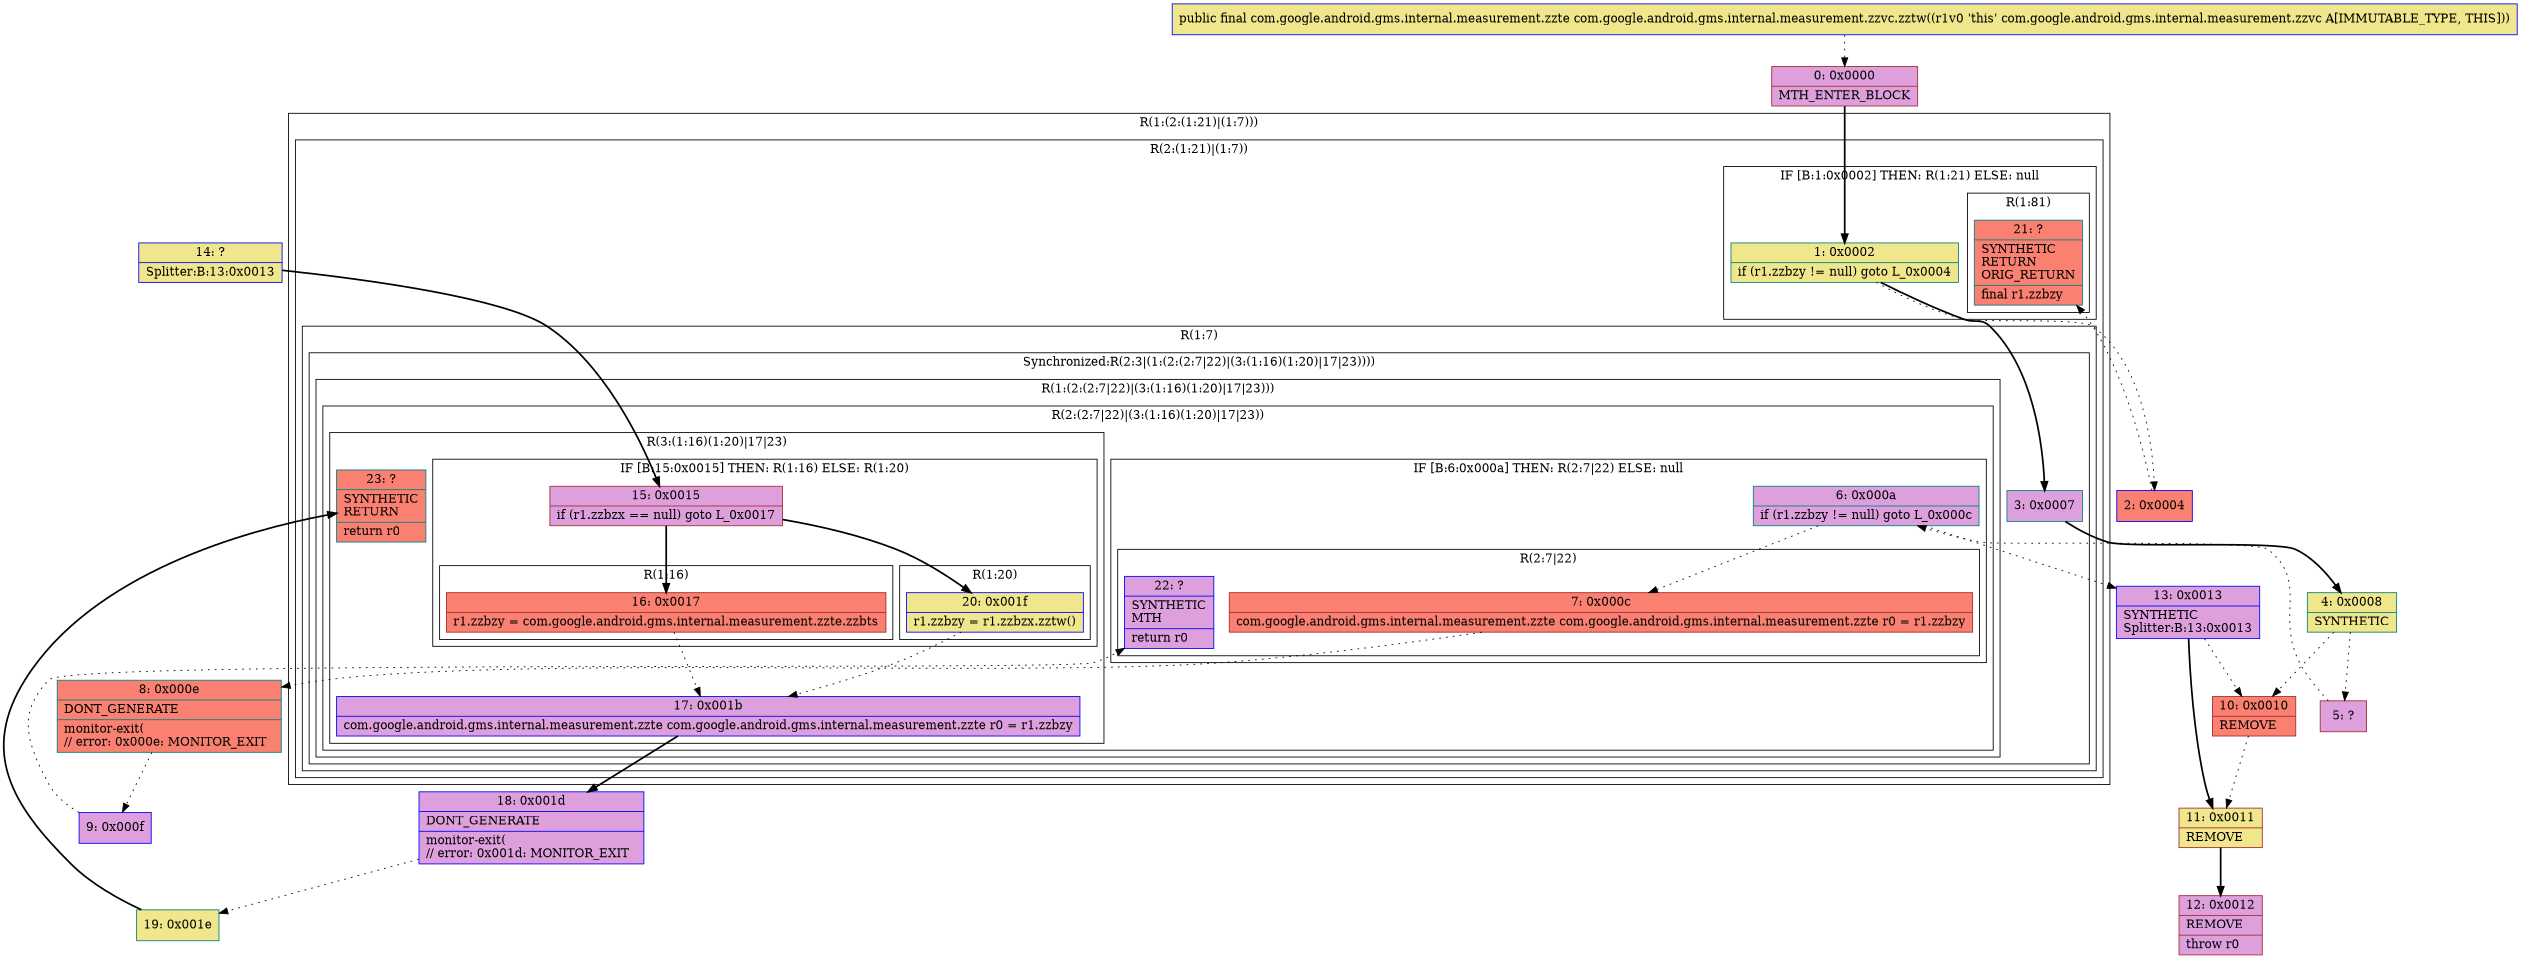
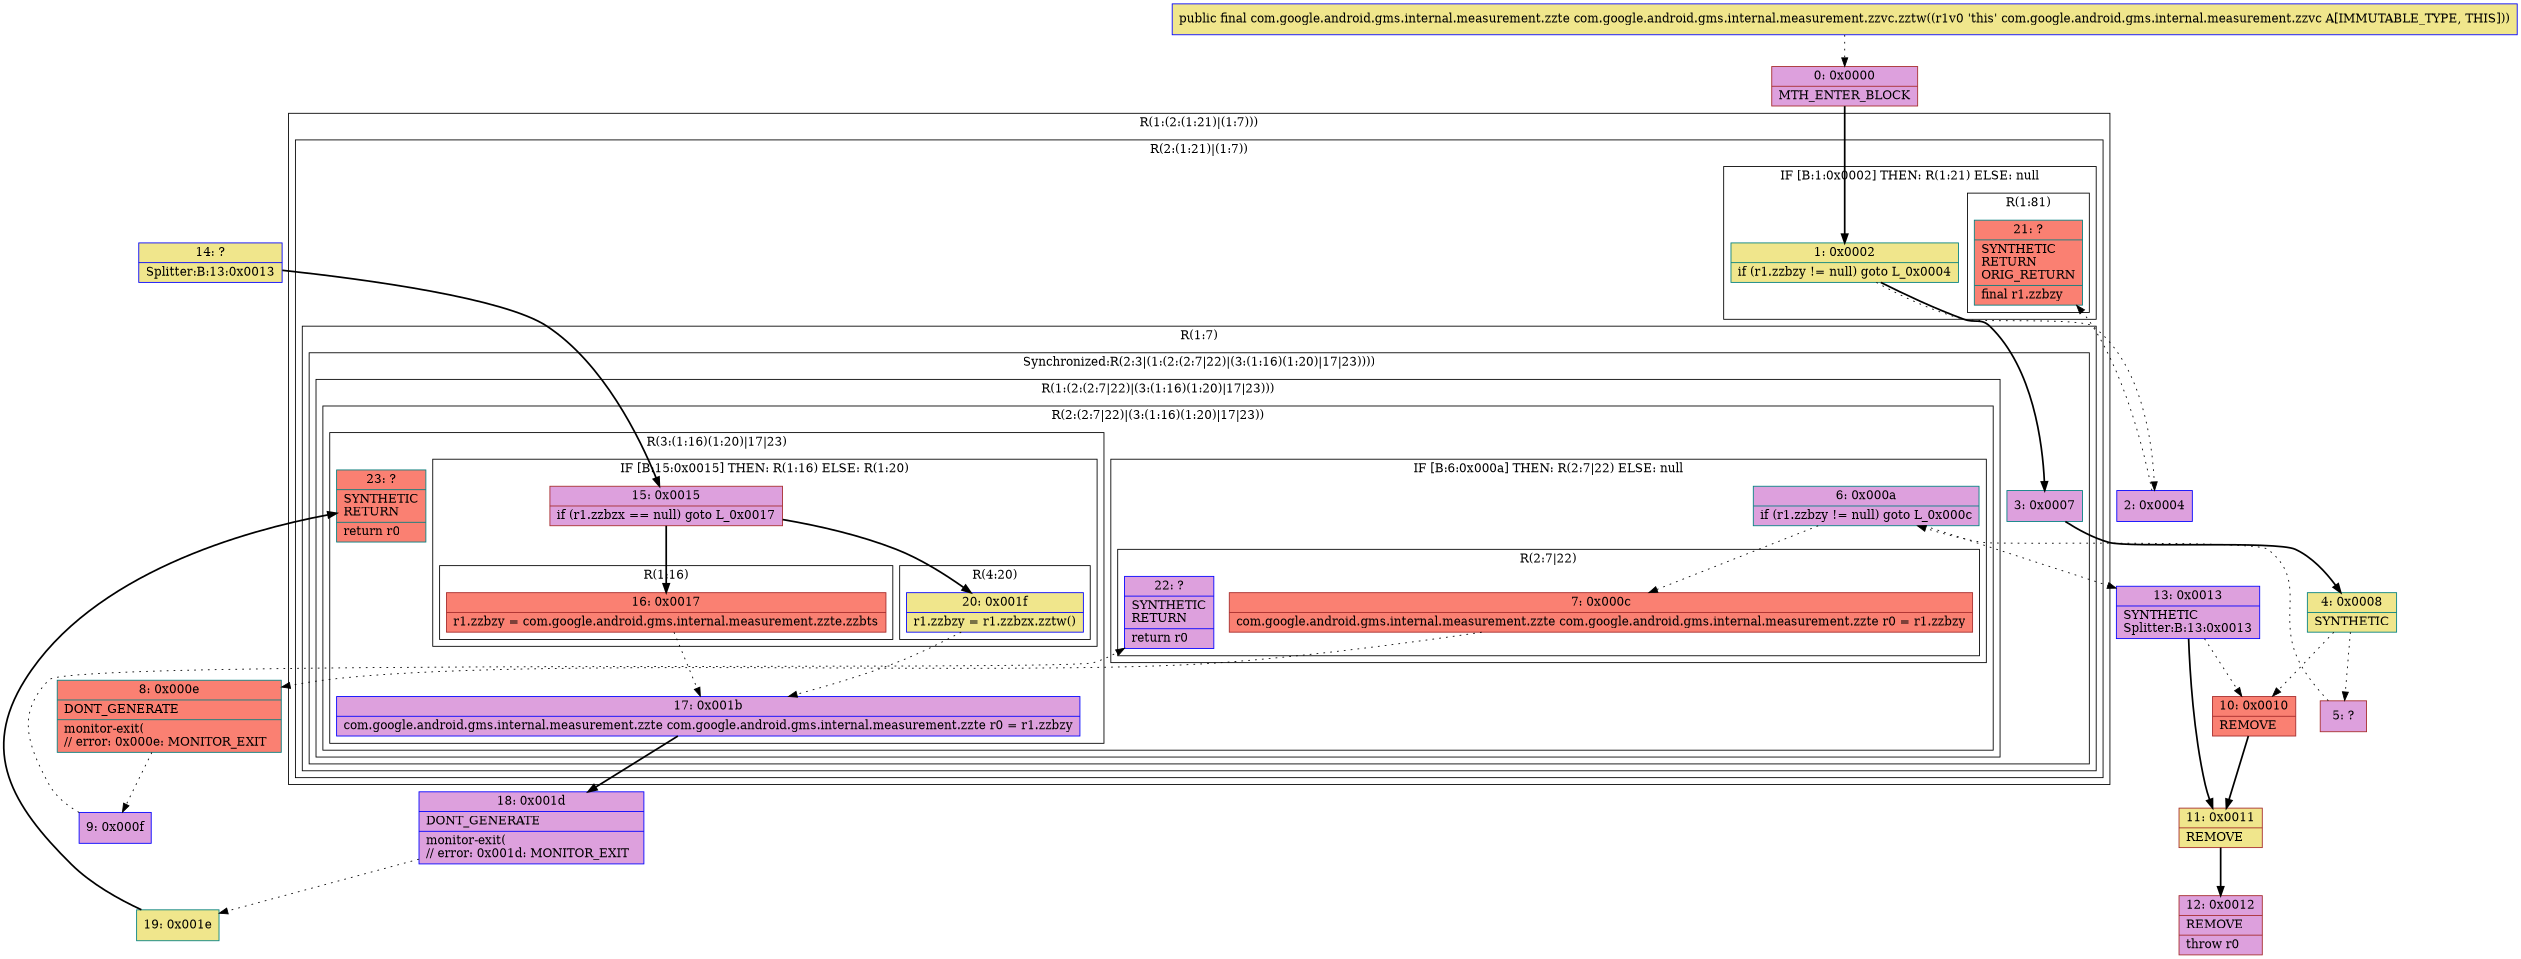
(2155, 506) -> (2155, 506)
(995, 576) -> (995, 576)
(1147, 618) -> (1159, 618)
(2239, 768) -> (2239, 768)
